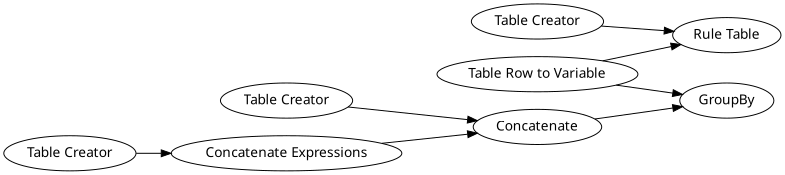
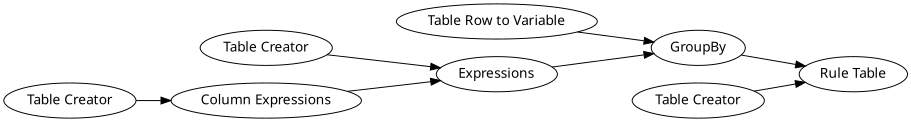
(637, 54) -> (769, 60)
(537, 127) -> (497, 74)
(287, 153) -> (266, 101)
